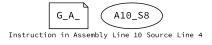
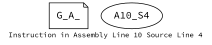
(132, 16) -> (132, 16)
